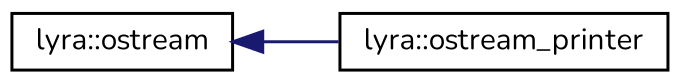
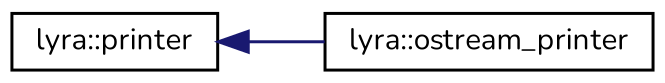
(122, 42) -> (115, 42)
